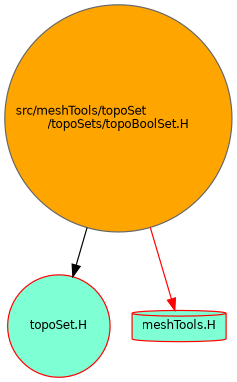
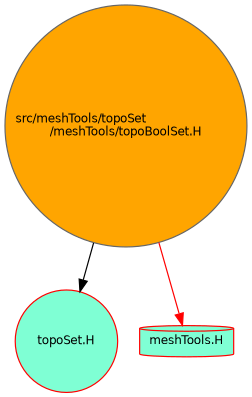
(118, 118) -> (126, 126)
